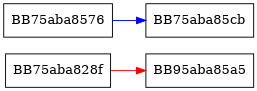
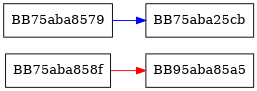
(58, 20) -> (58, 20)
(200, 20) -> (200, 20)
(58, 71) -> (58, 71)
